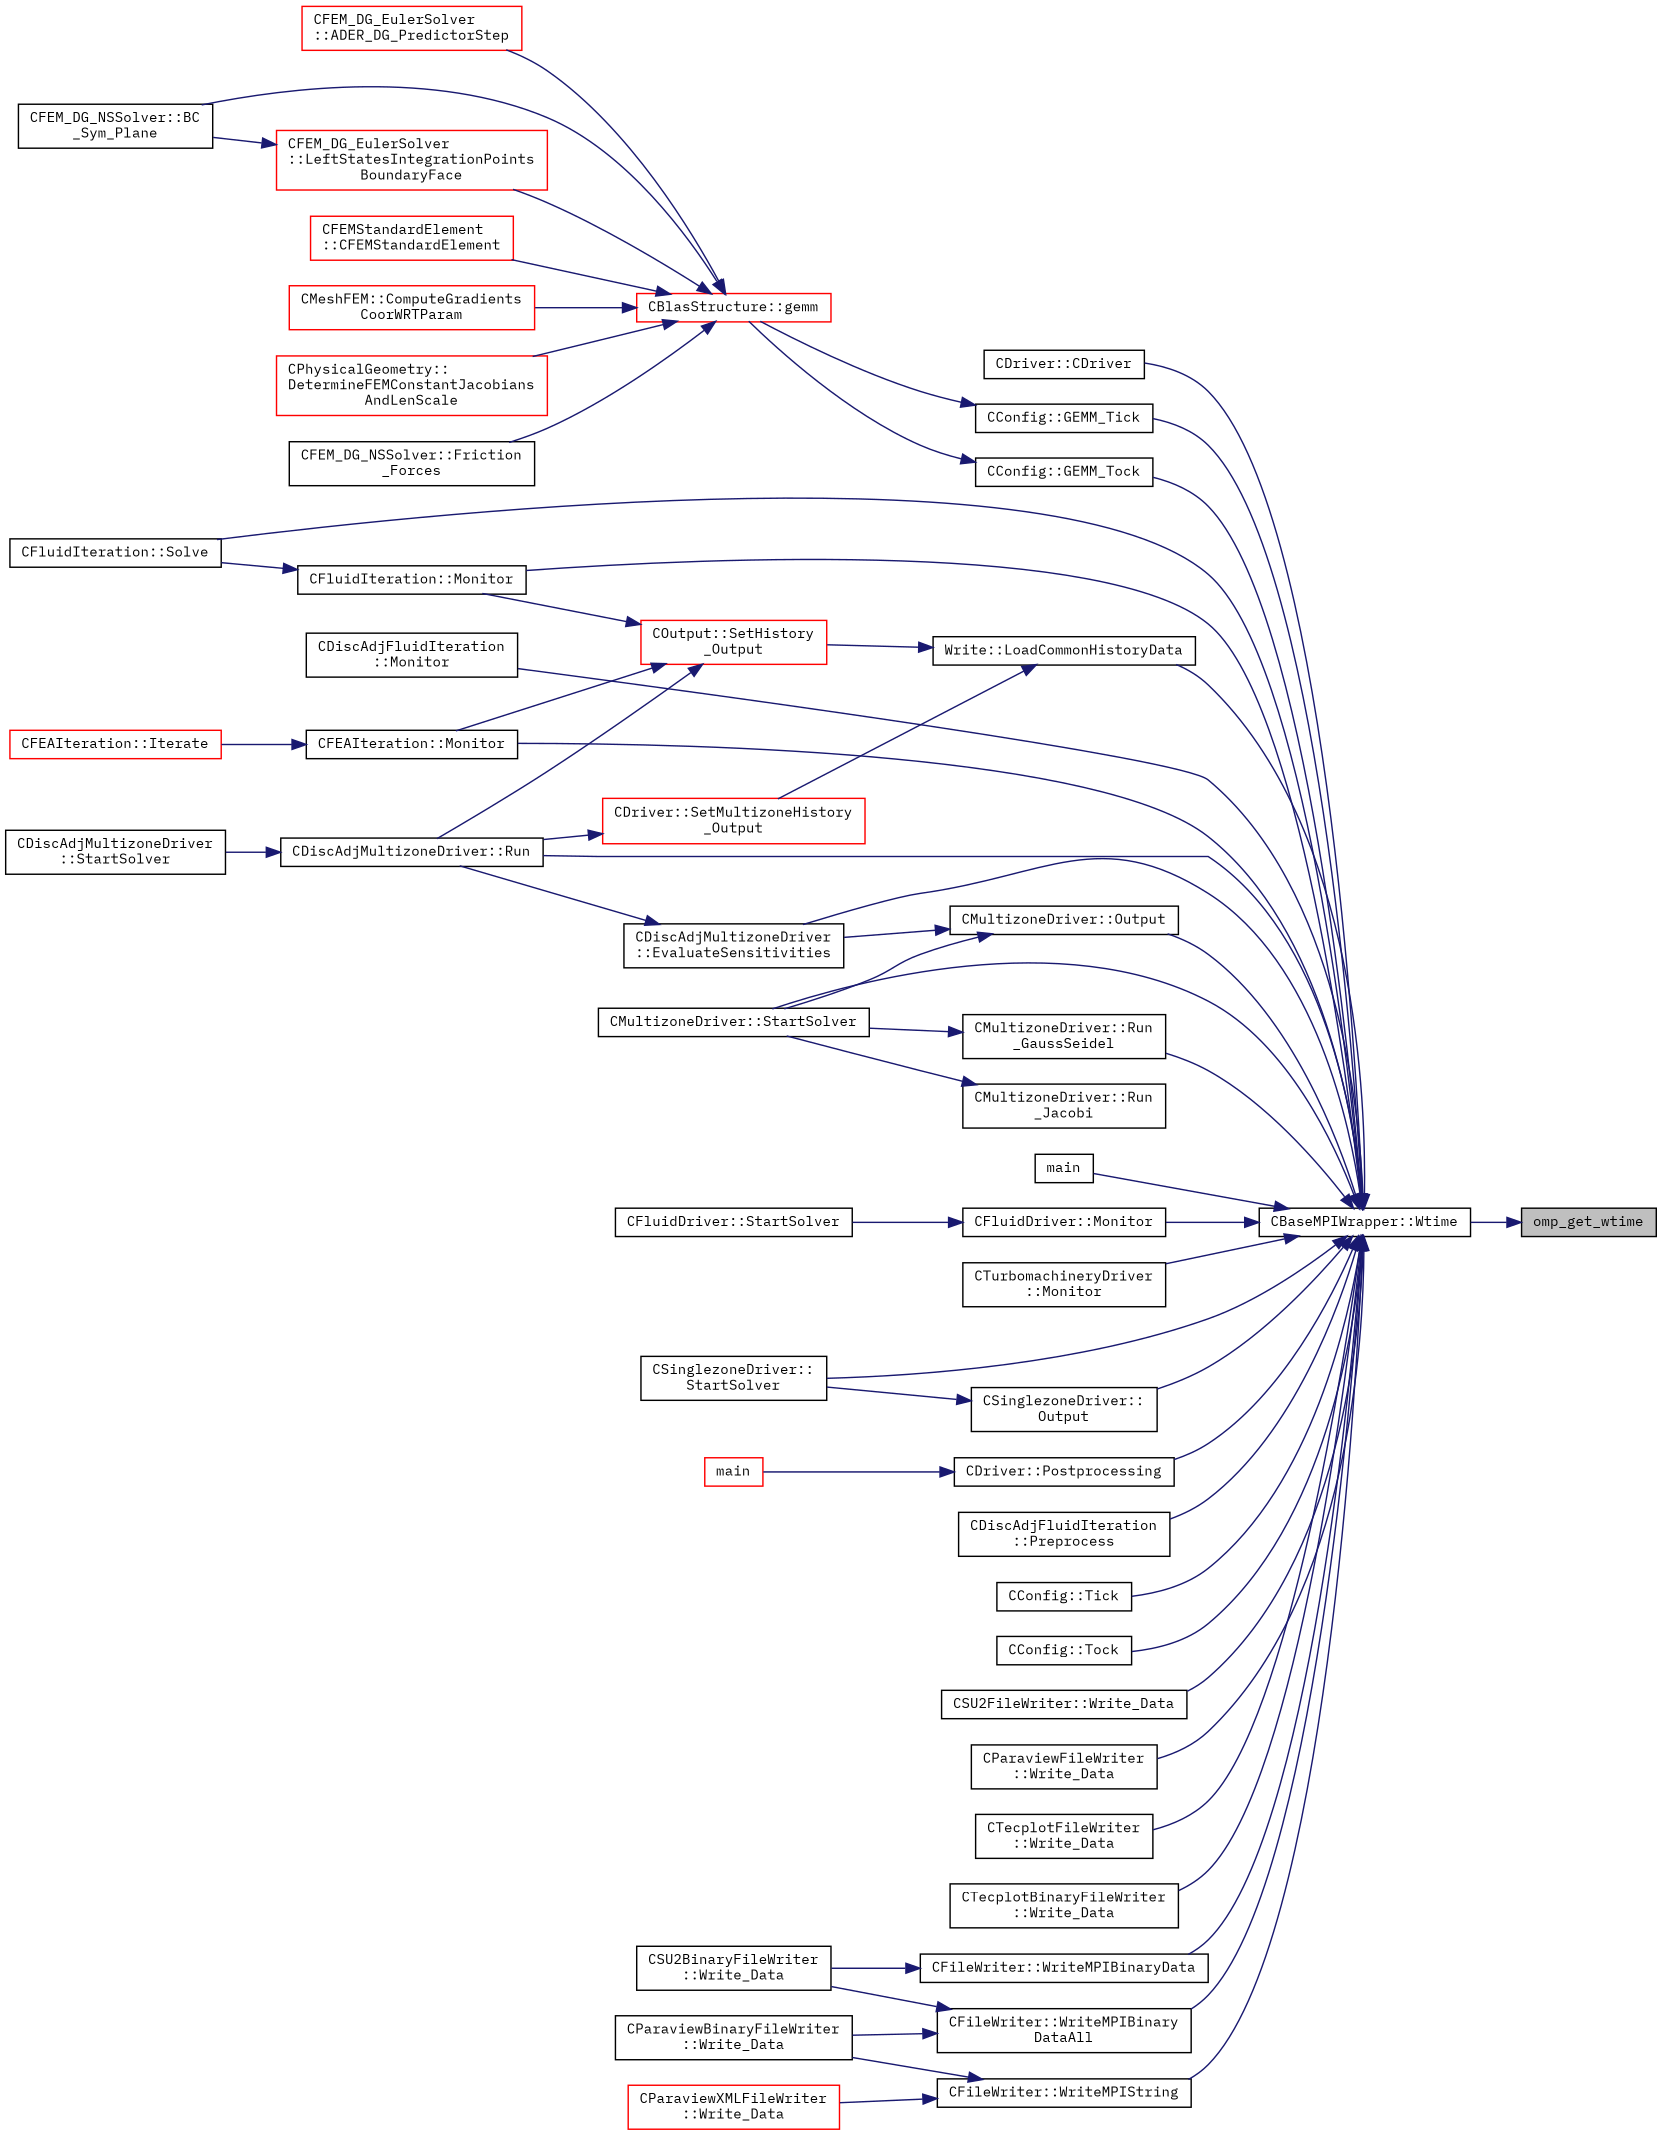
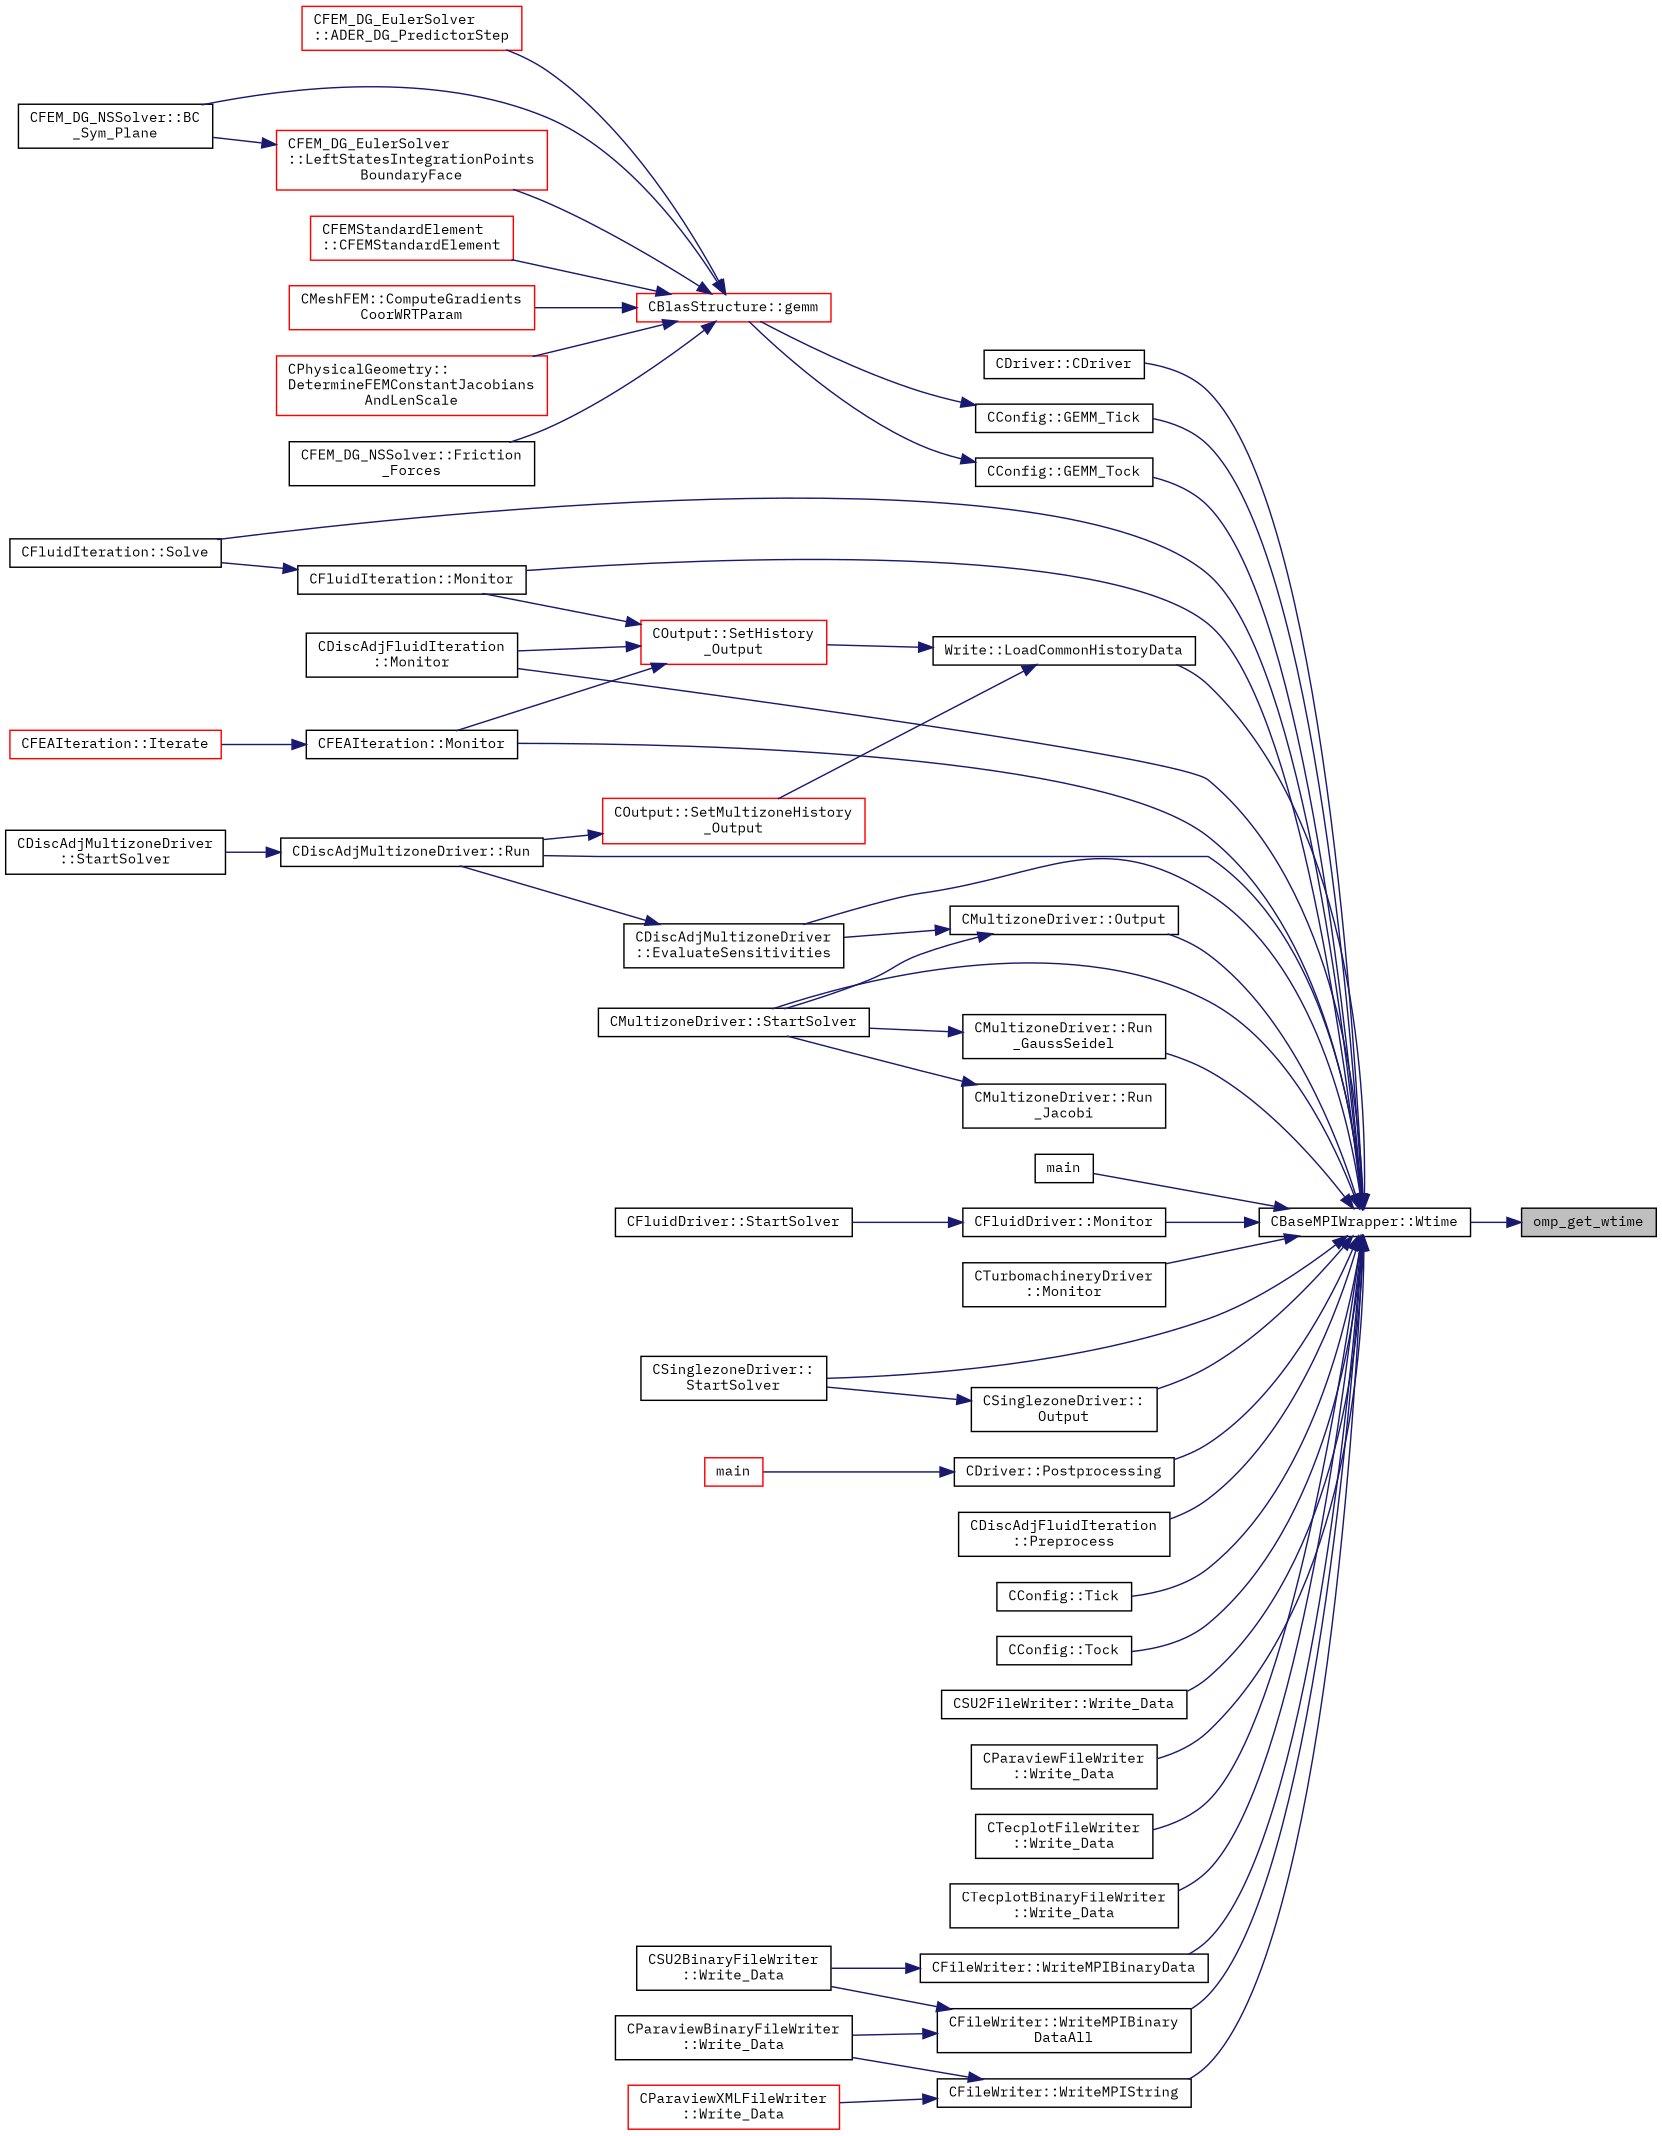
(566, 759) -> (572, 649)
(734, 821) -> (734, 821)
